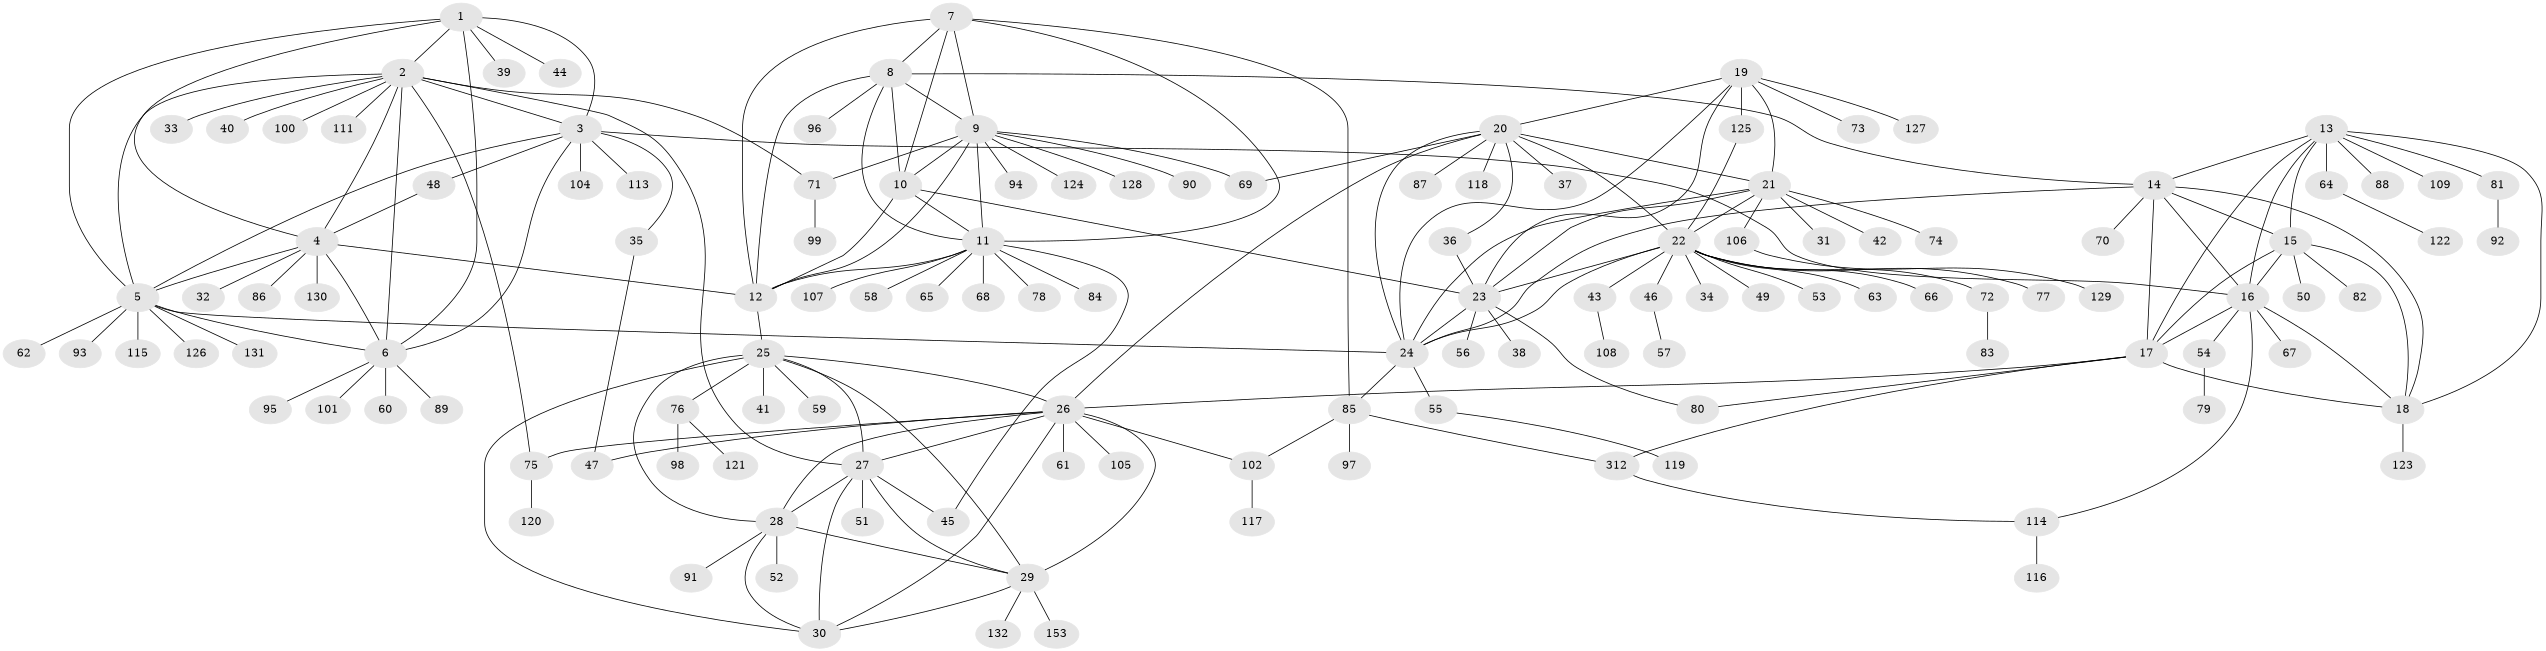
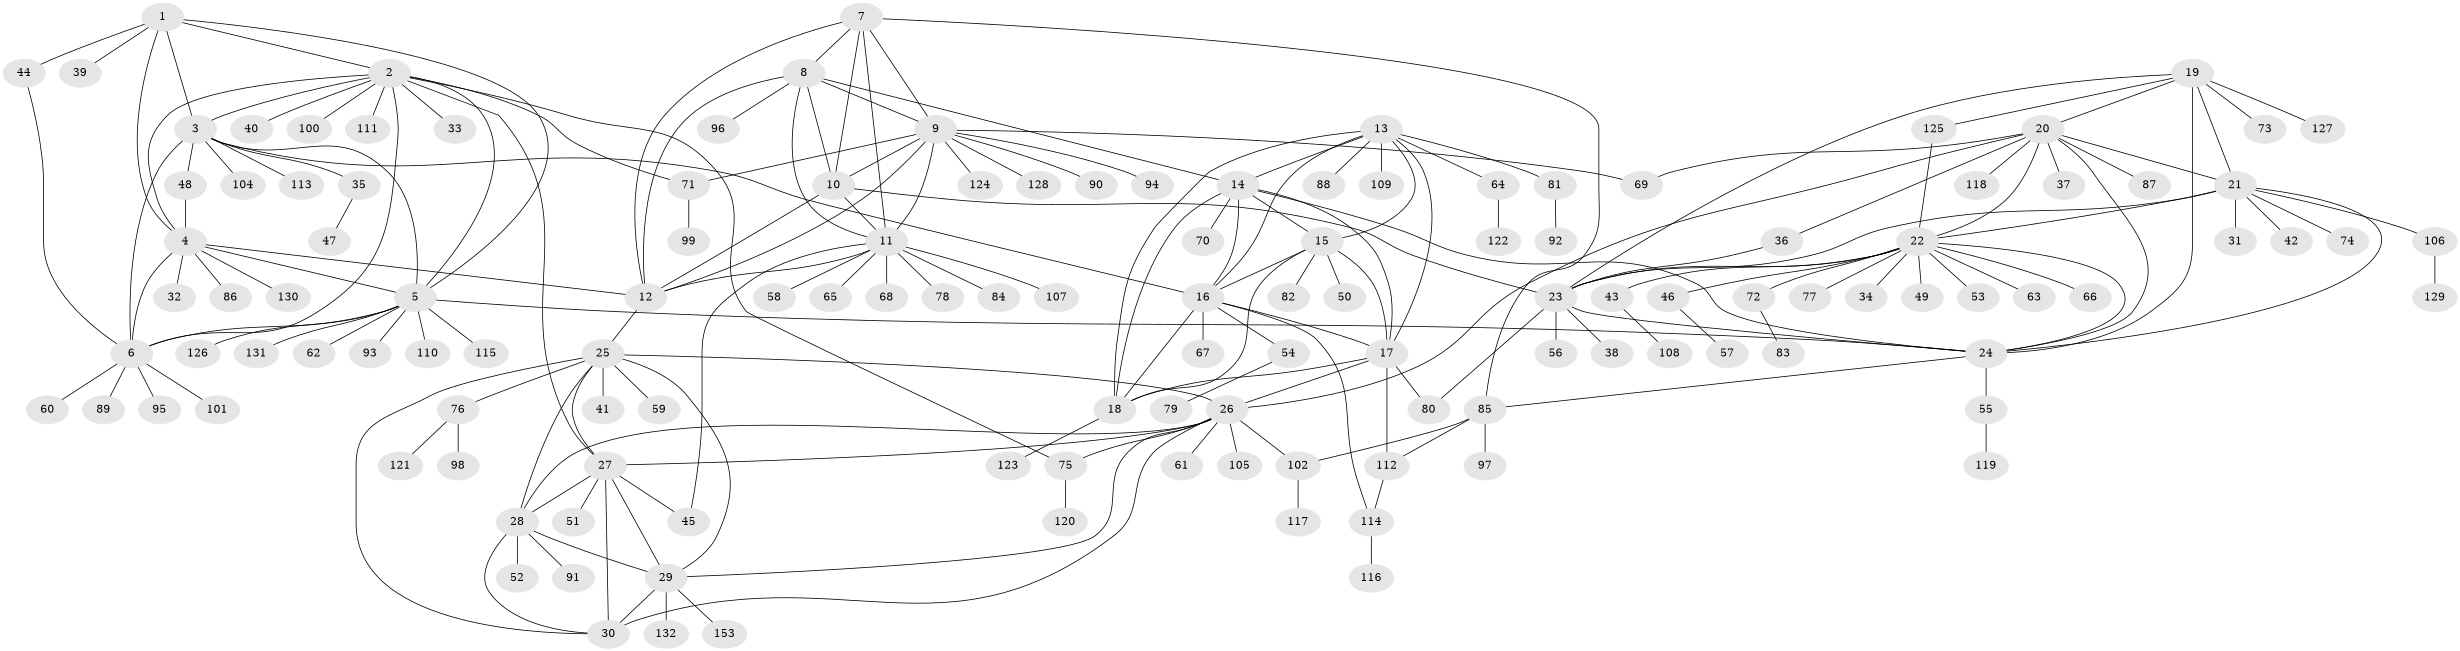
(477, 194) -> (44, 229)
none -> (428, 354)
(740, 439) -> none
(1617, 466) -> (1387, 466)
